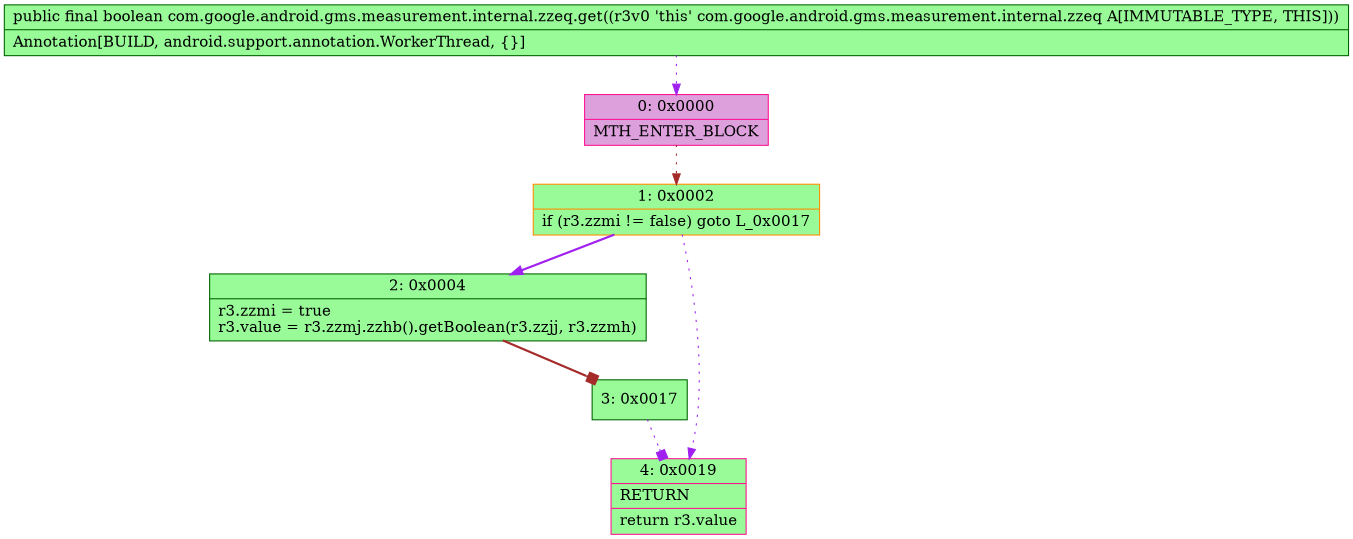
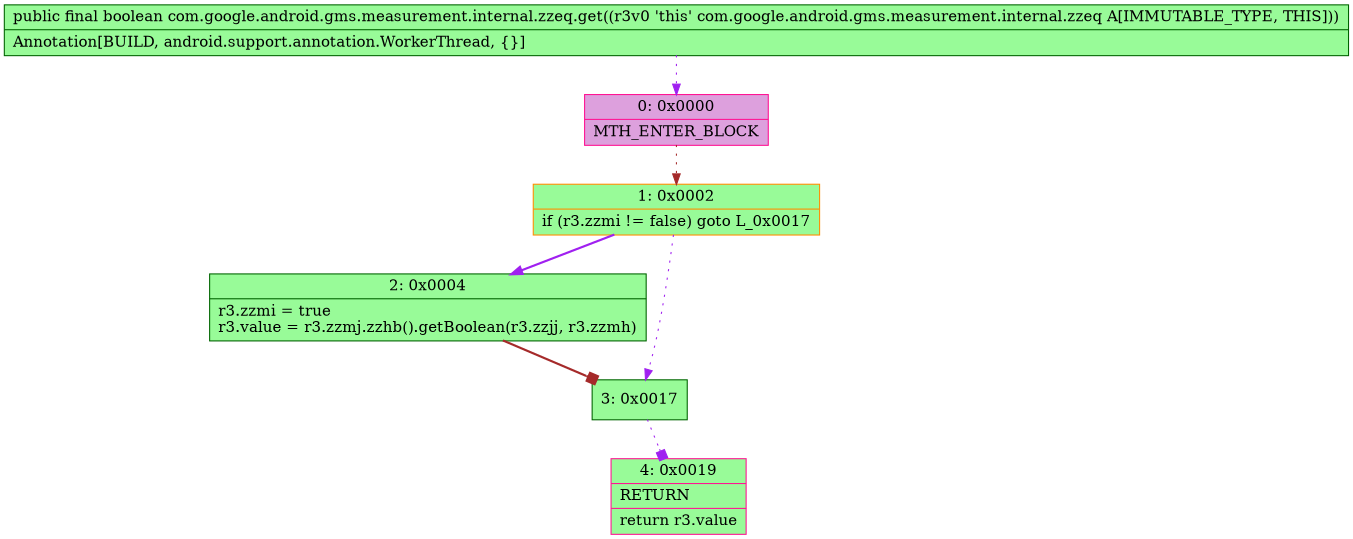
(698, 341) -> (663, 303)
